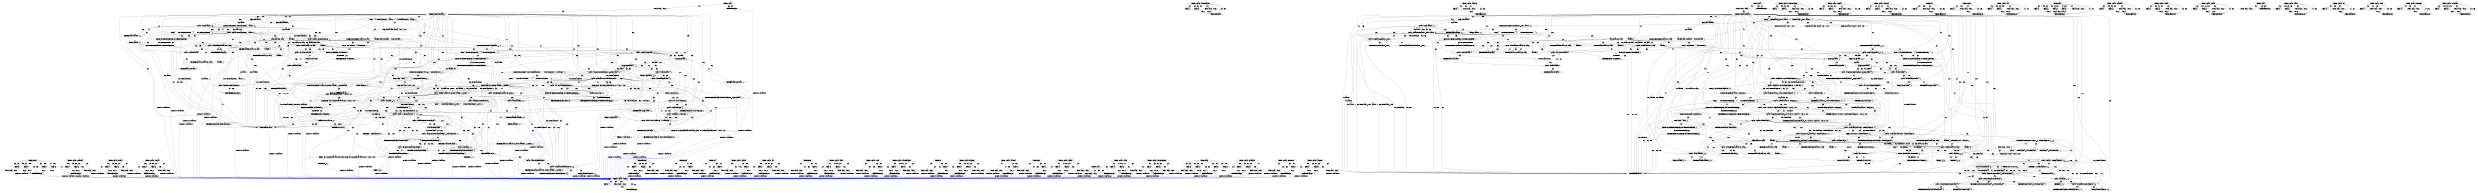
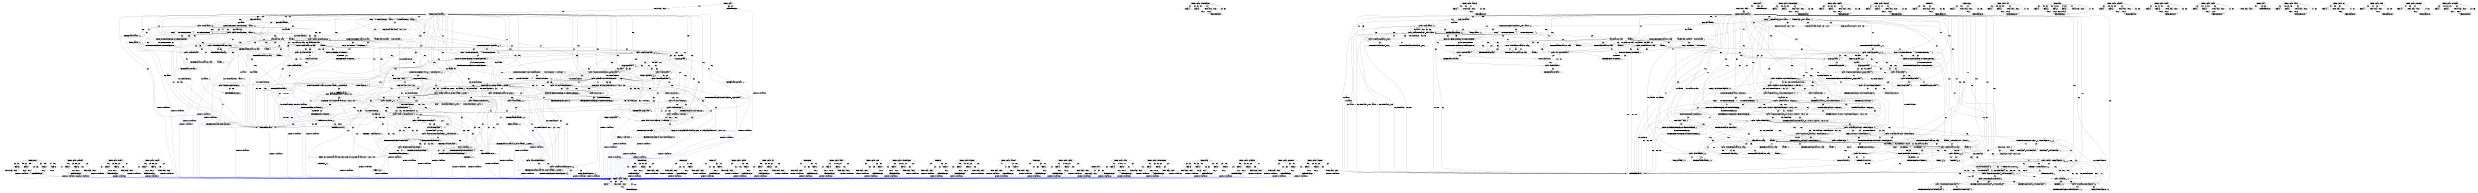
(1739, 123) -> (1698, 111)
(511, 157) -> (493, 125)
